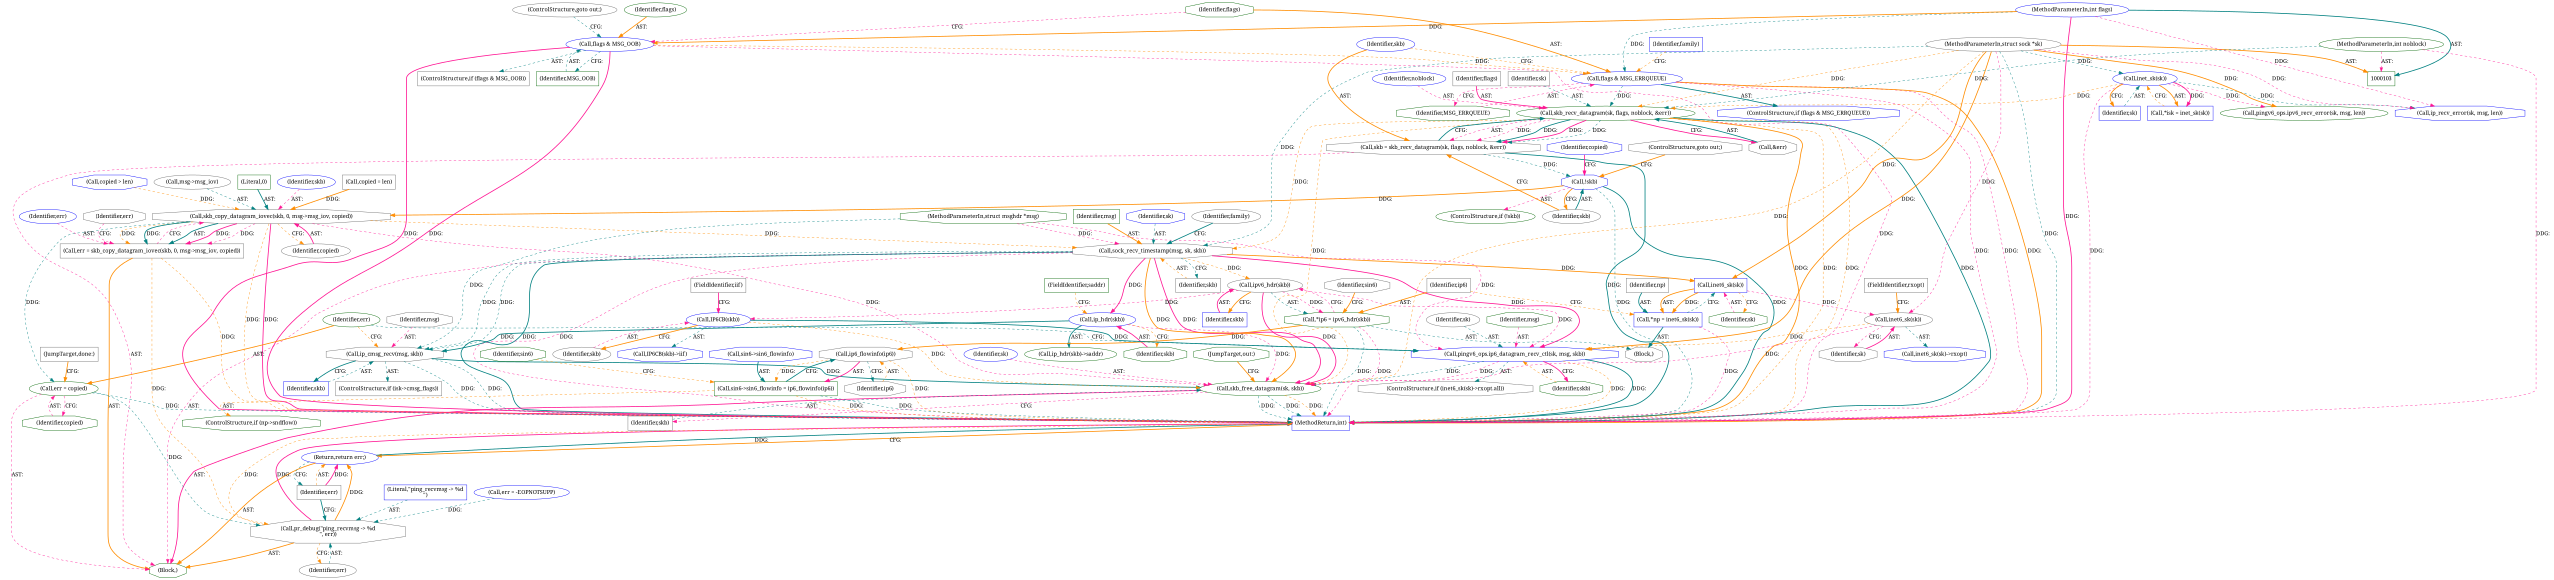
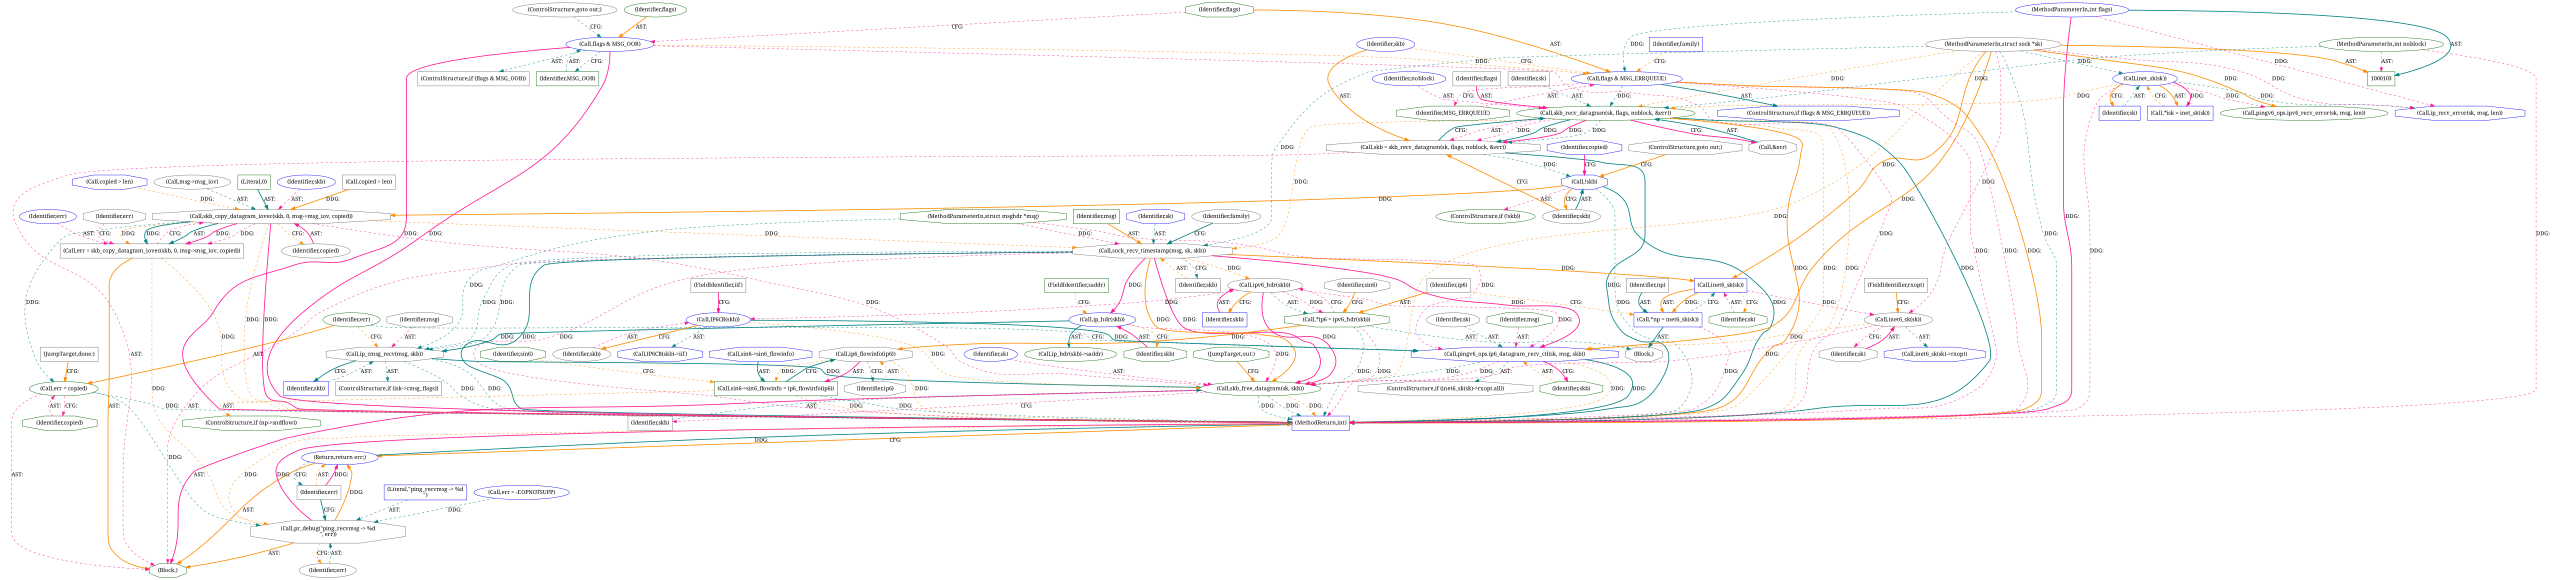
(1337, 27) -> none
(1316, 203) -> none
